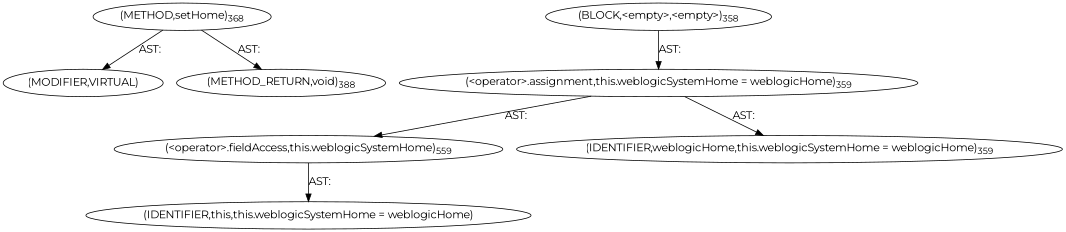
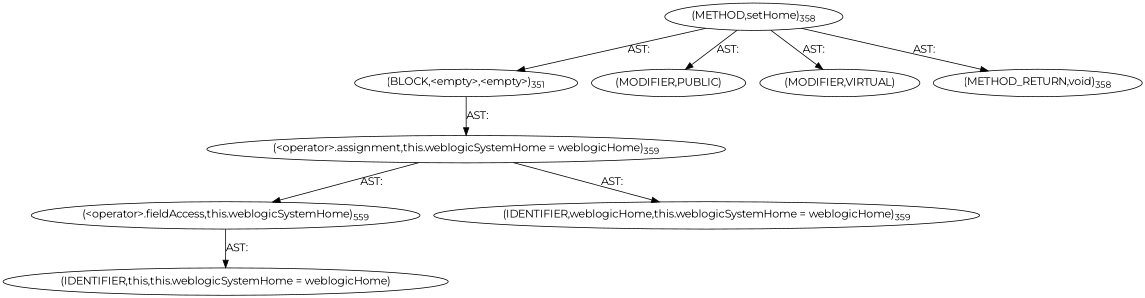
(236, 16) -> (808, 16)
(731, 16) -> (538, 82)
none -> (615, 49)
(347, 82) -> (1104, 82)
none -> (669, 83)
